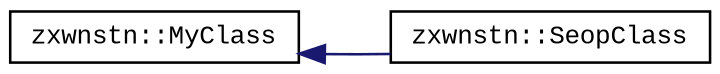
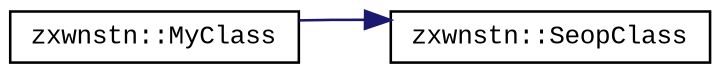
(358, 54) -> (332, 20)
